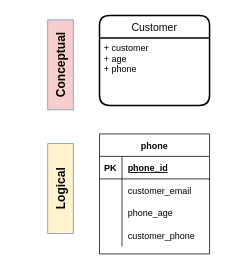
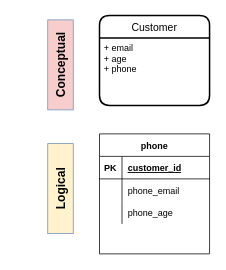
(128, 48) -> (118, 48)
(146, 168) -> (154, 168)
(160, 191) -> (153, 191)
(166, 235) -> none
